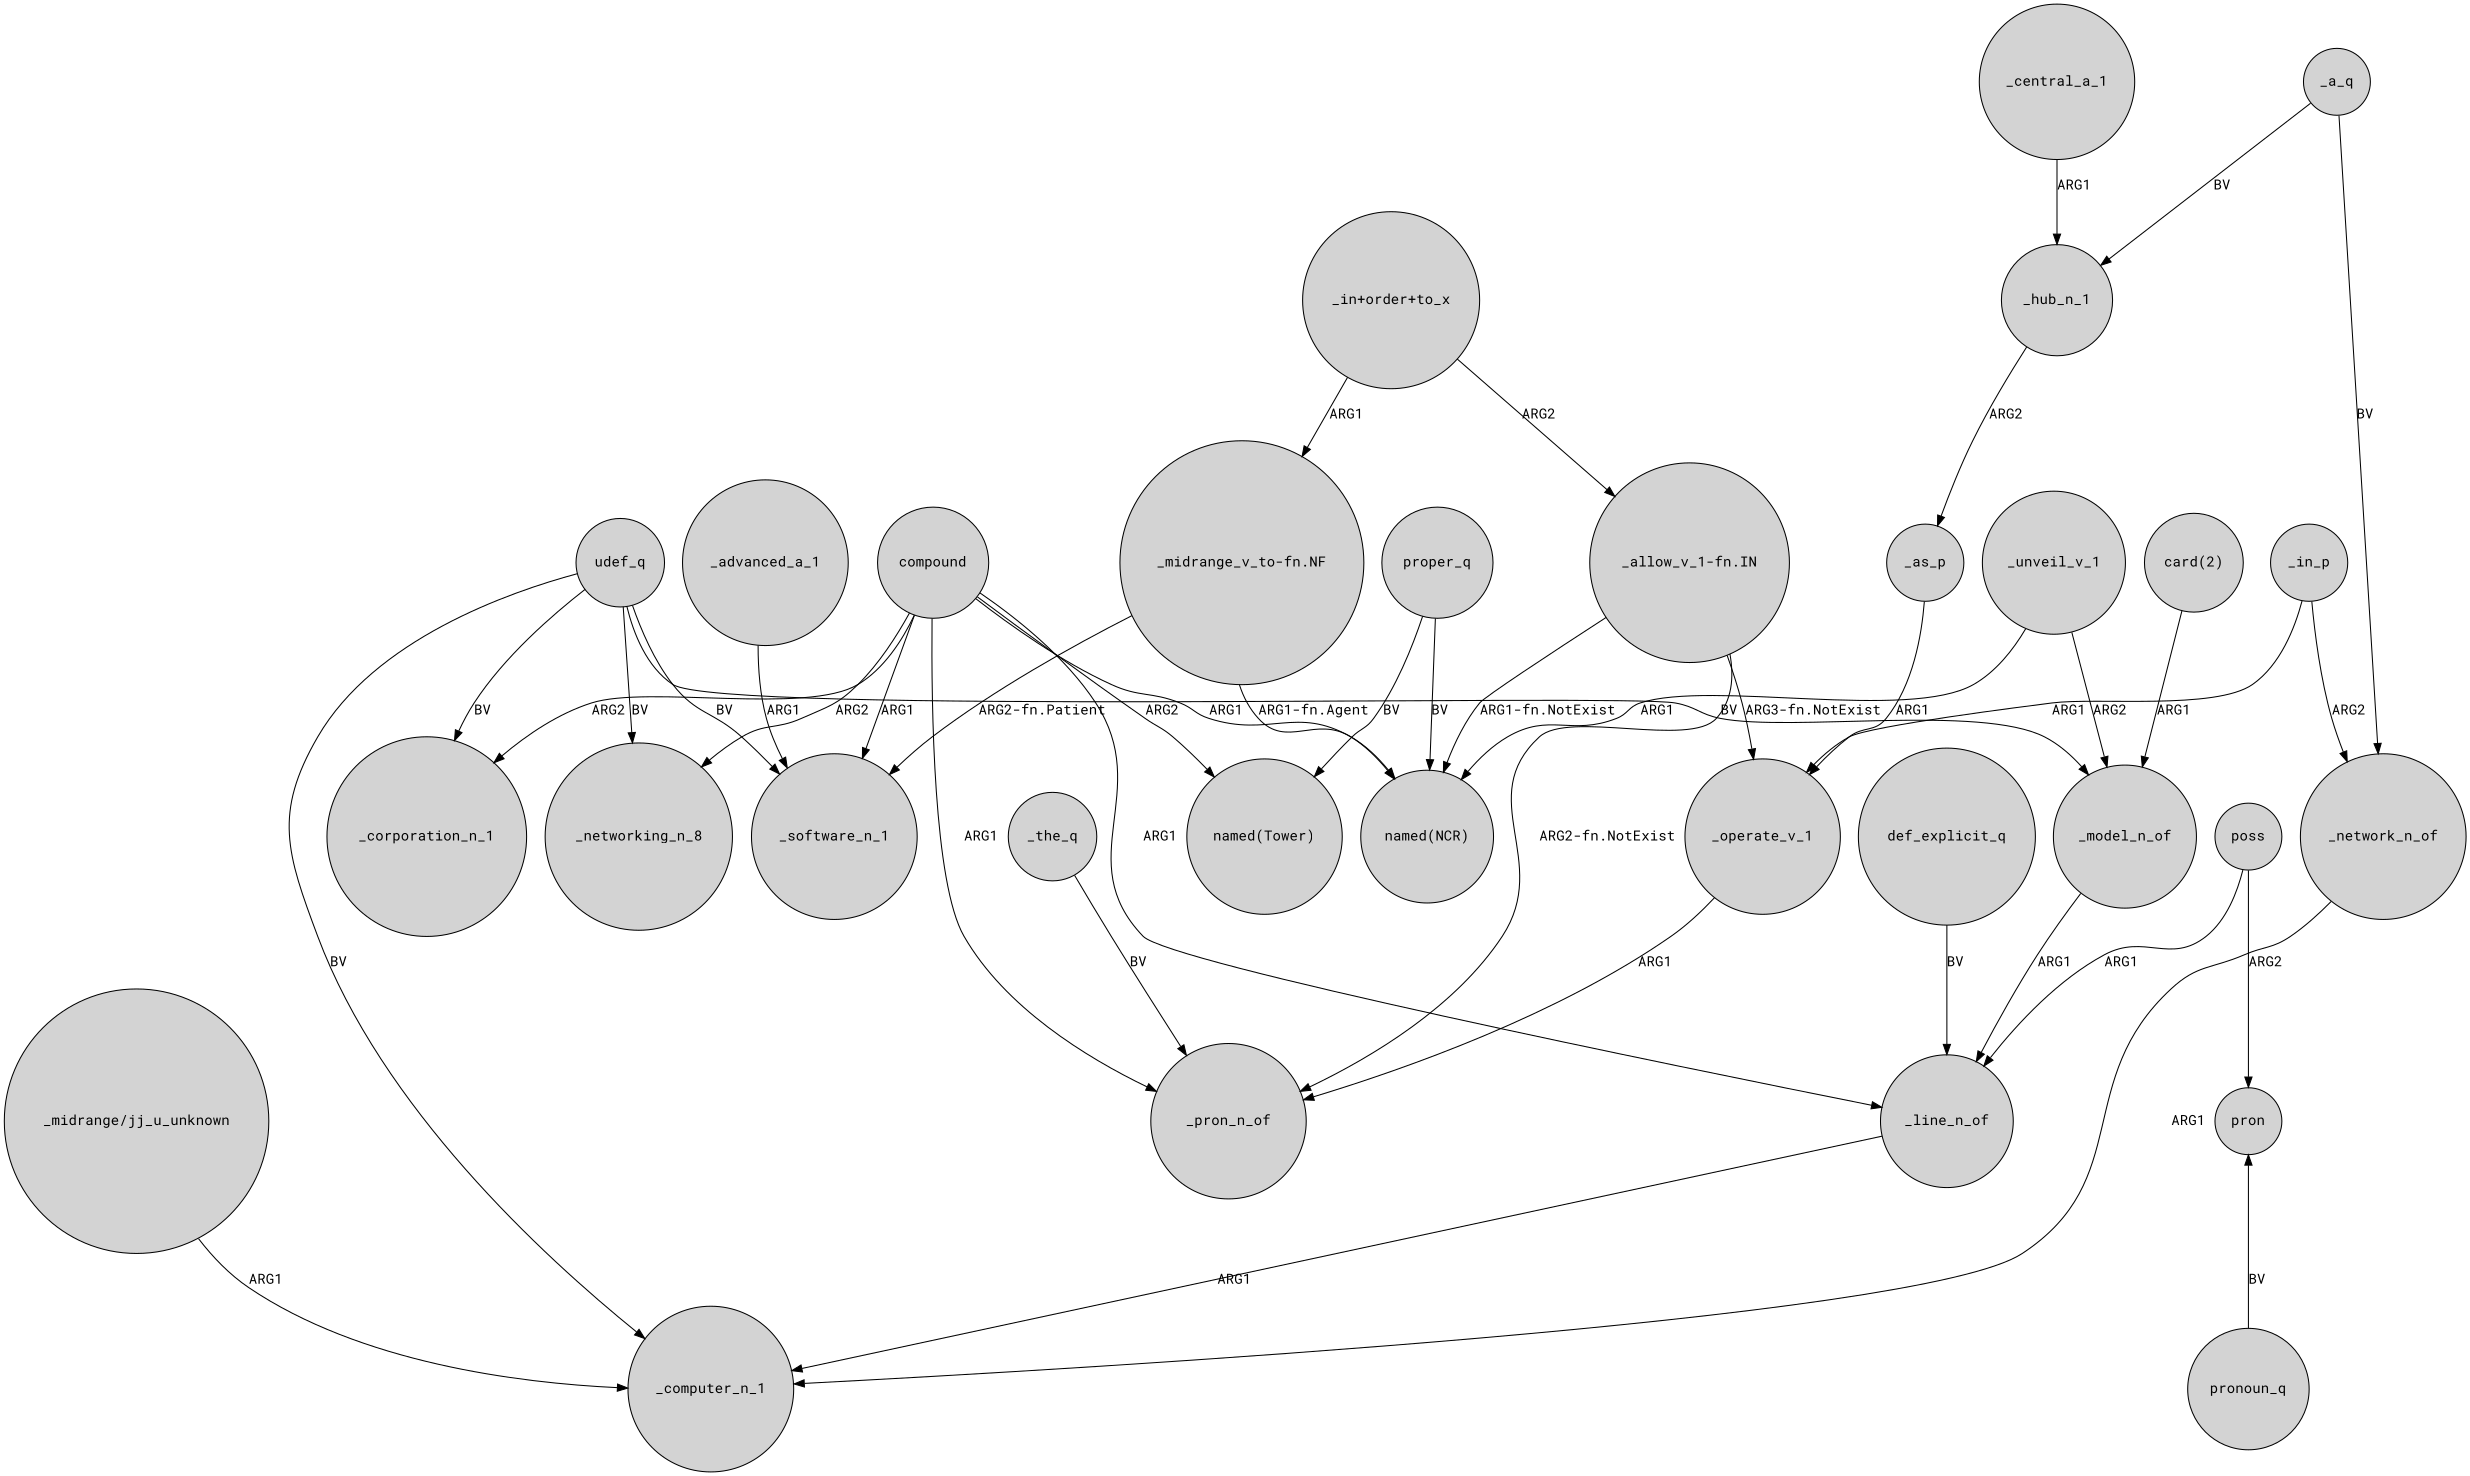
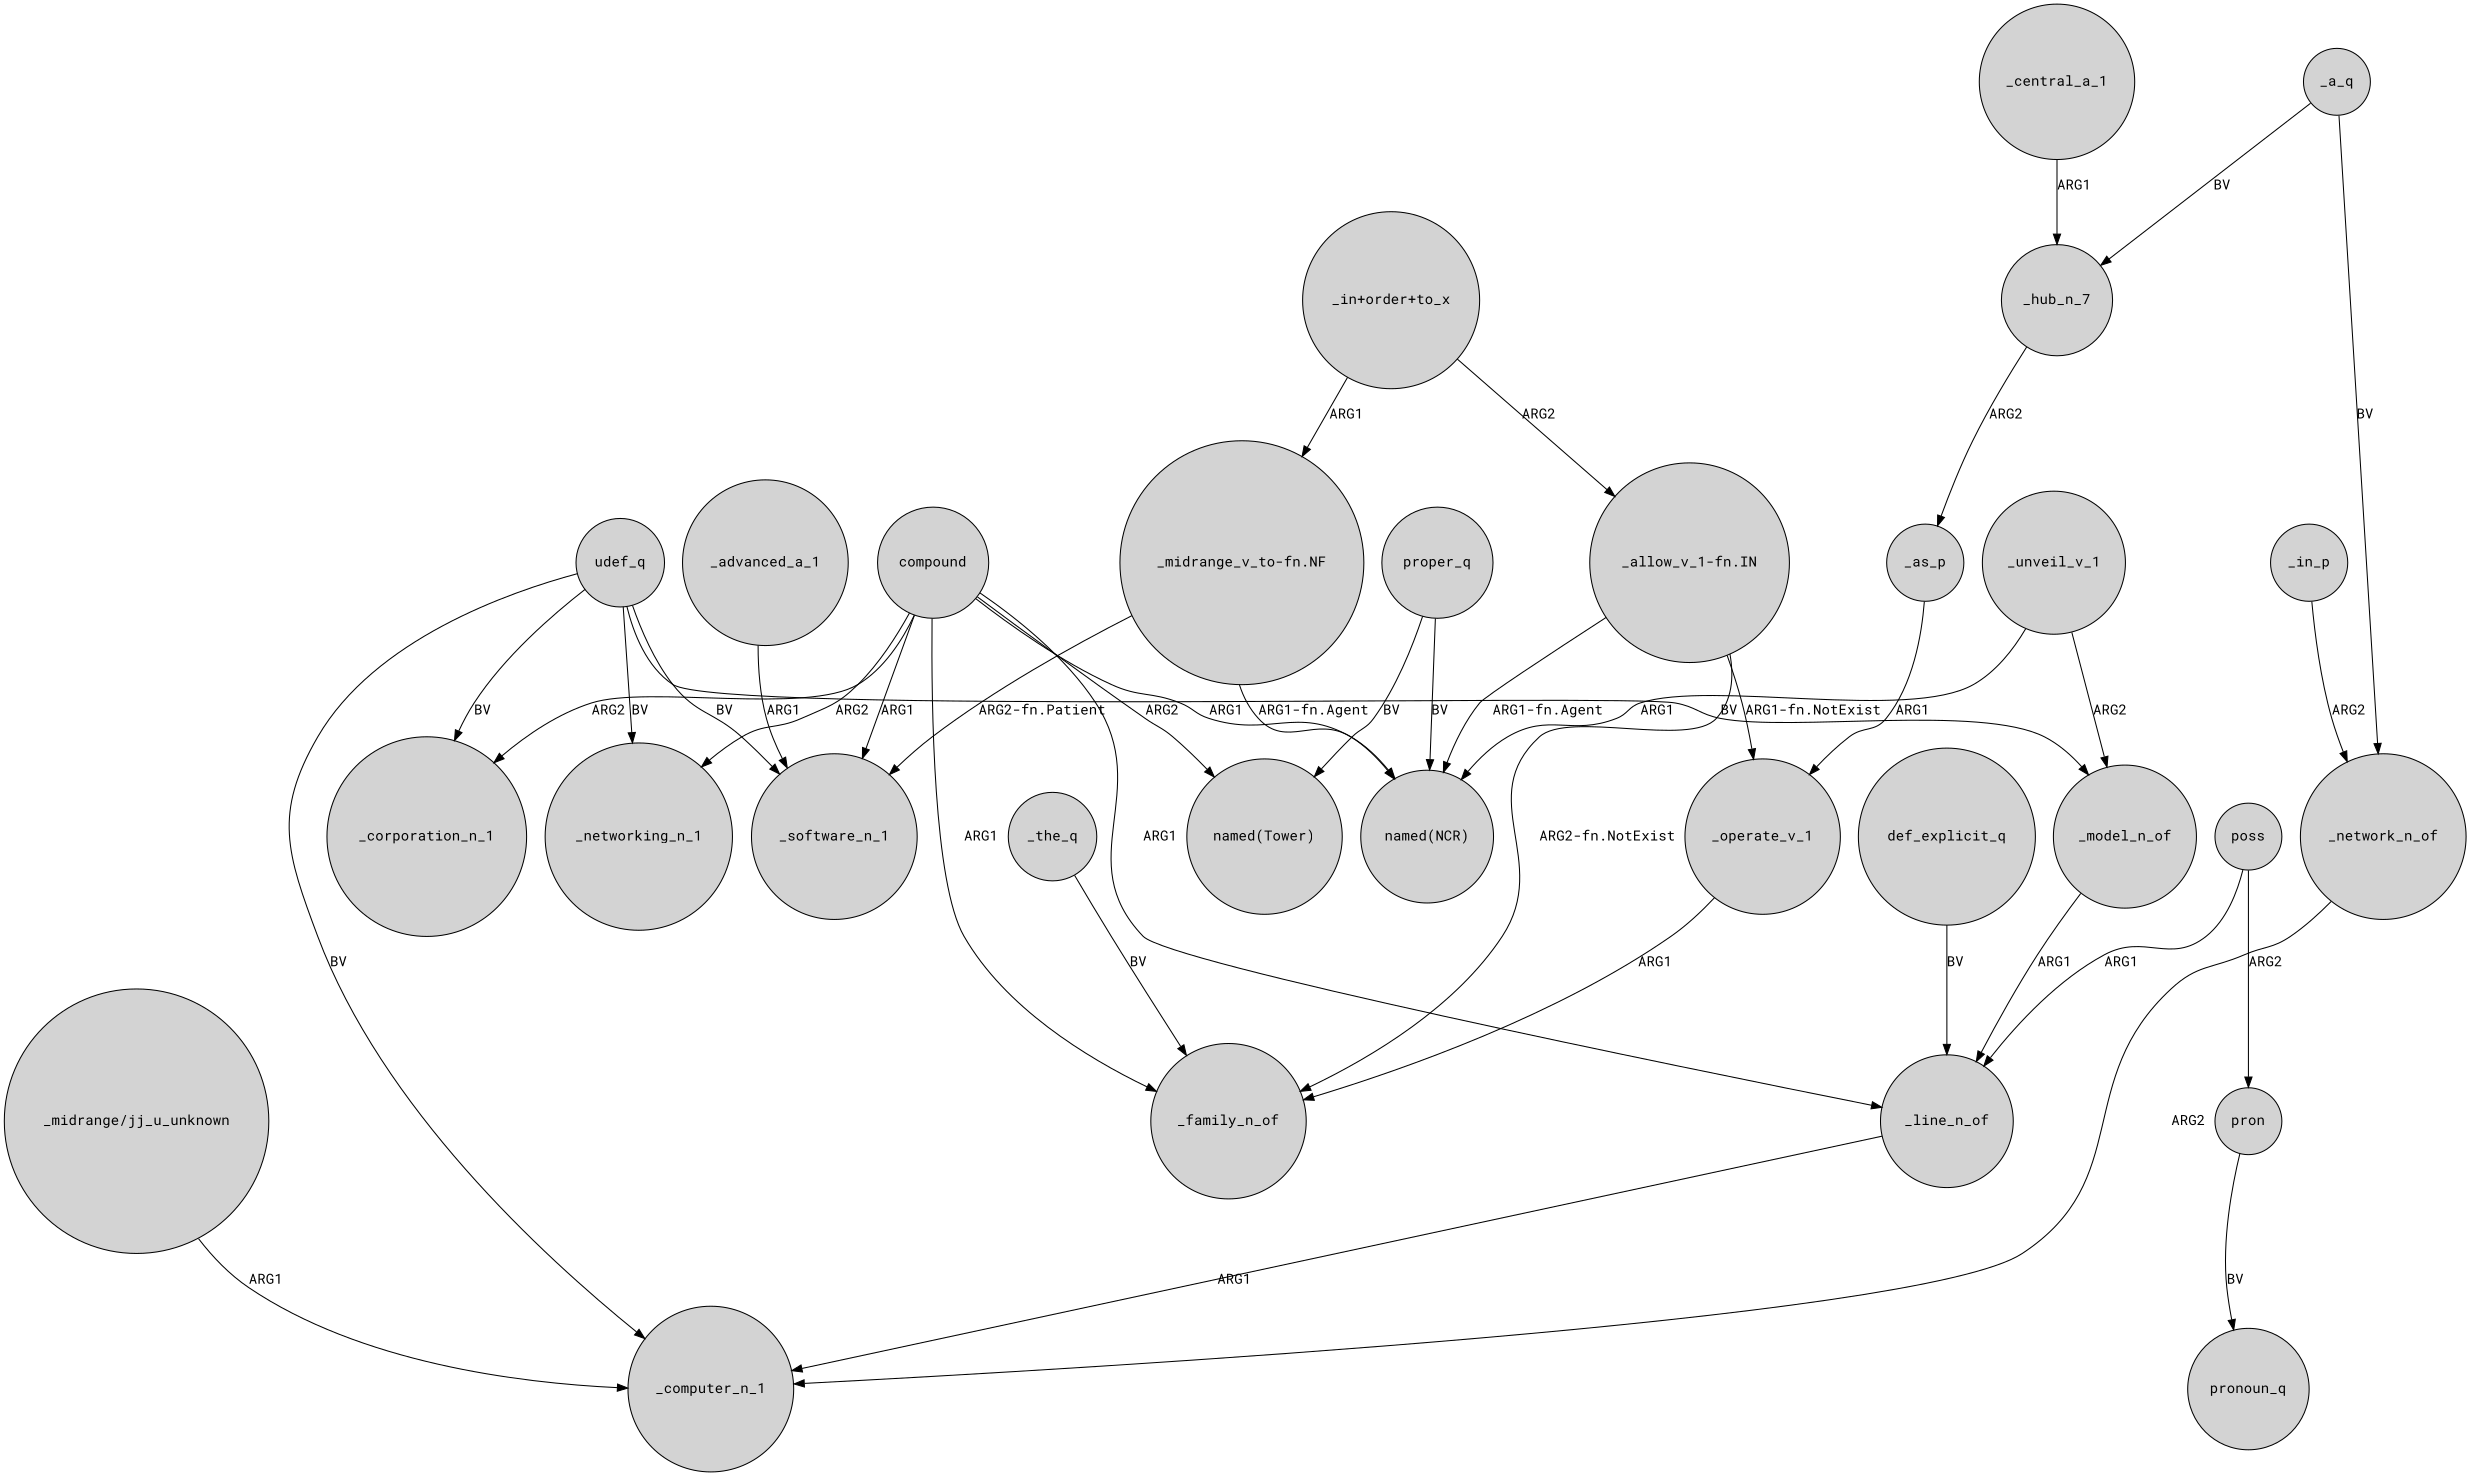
(2057, 300) -> (2057, 300)
(2194, 563) -> none
(2077, 702) -> none
(1548, 711) -> (1548, 711)
(1814, 711) -> (1814, 711)
(639, 837) -> (639, 837)
(1229, 1121) -> (1229, 1121)
(2189, 1121) -> (2189, 1121)
(2248, 1247) -> (2226, 1236)
